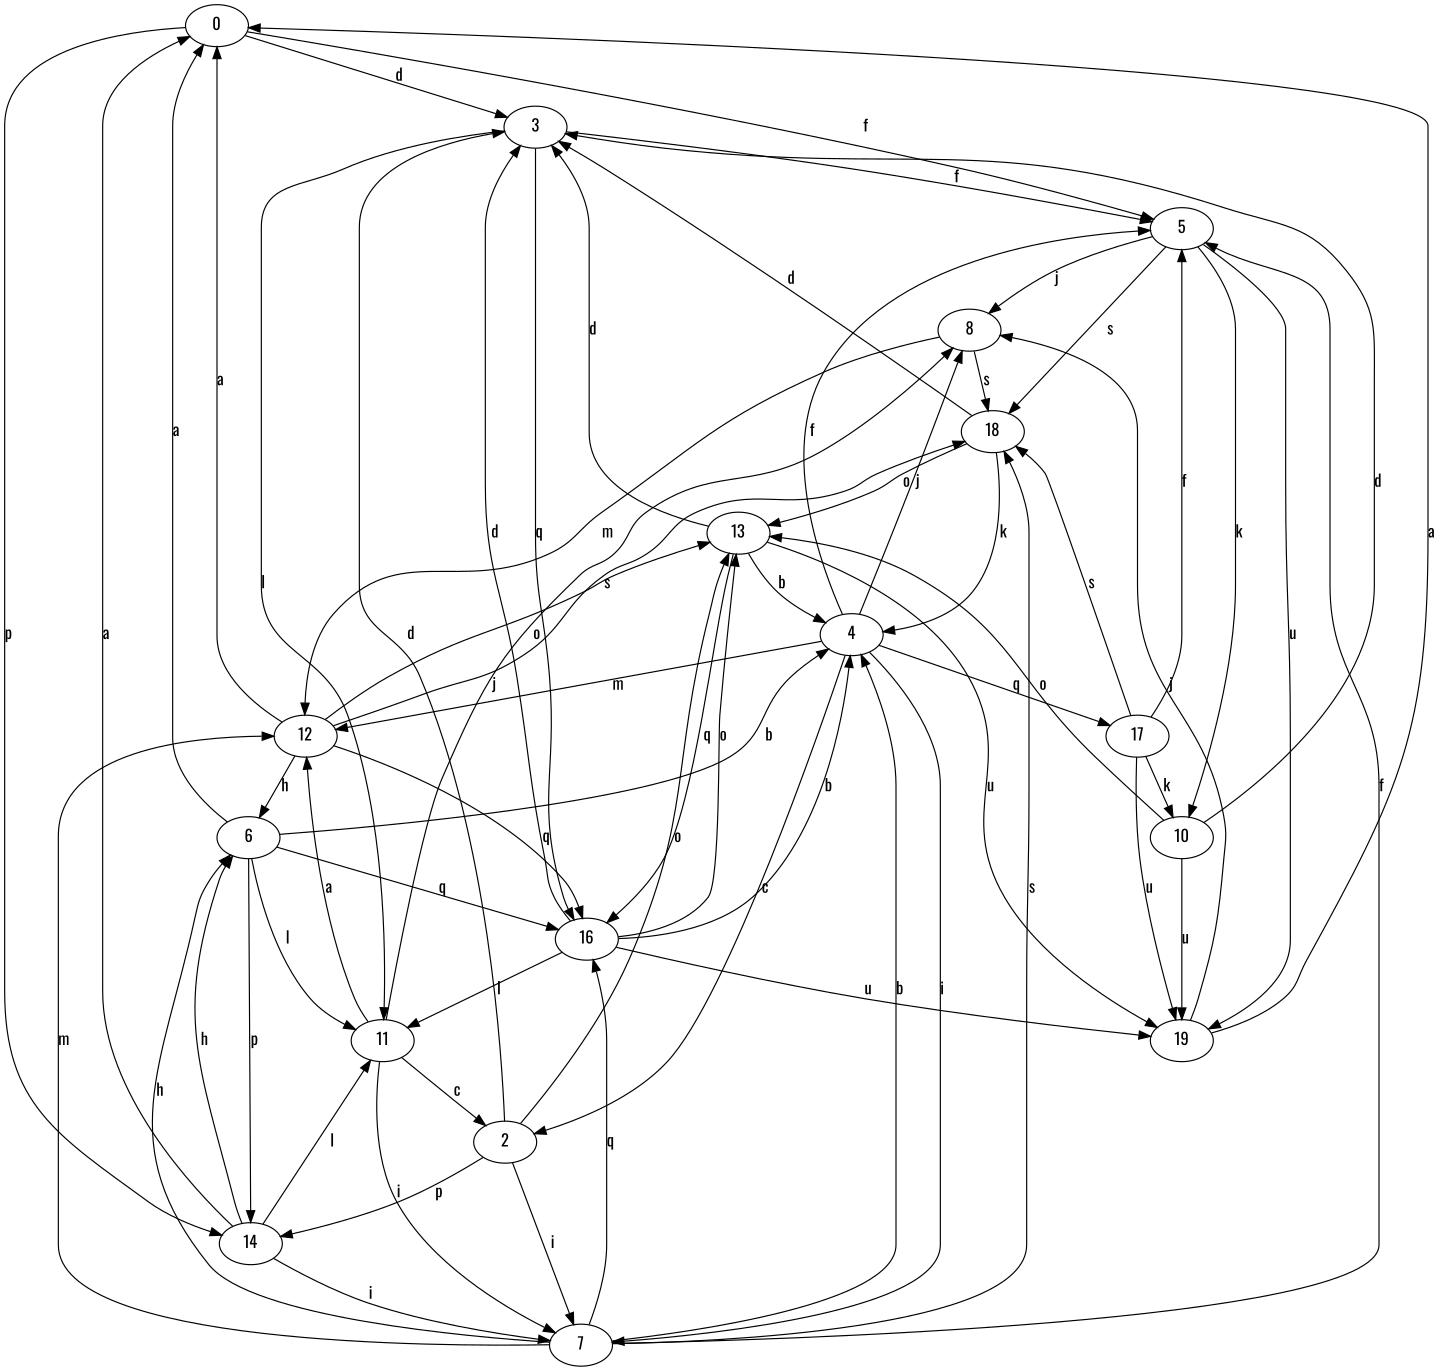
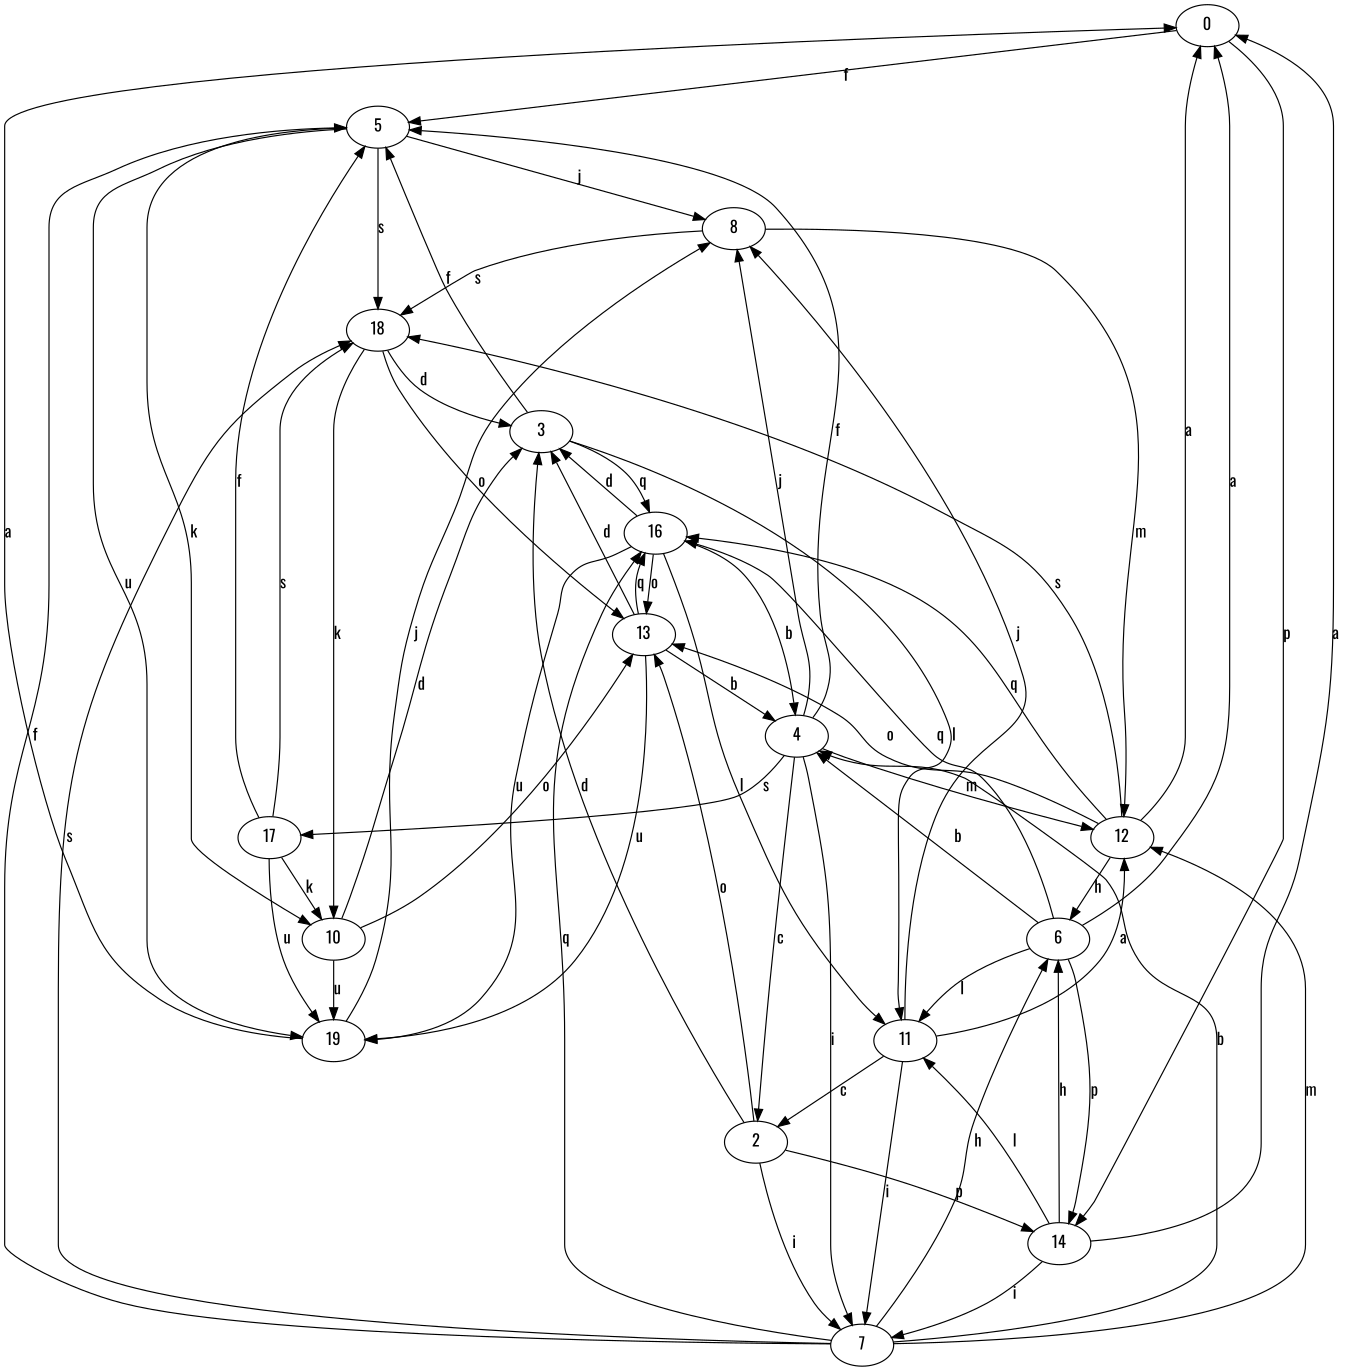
(371, 75) -> none
(986, 568) -> (334, 624)
(1017, 685) -> (766, 787)
